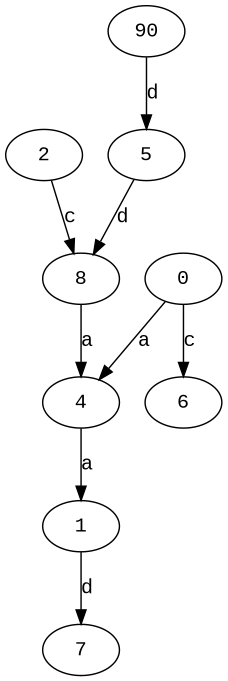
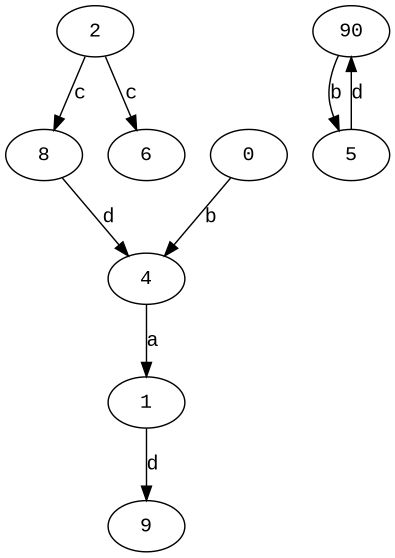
(153, 93) -> (336, 93)
(117, 211) -> (351, 100)
(183, 333) -> (118, 87)
(87, 341) -> (109, 217)
(144, 341) -> (211, 217)
(81, 650) -> (146, 526)
